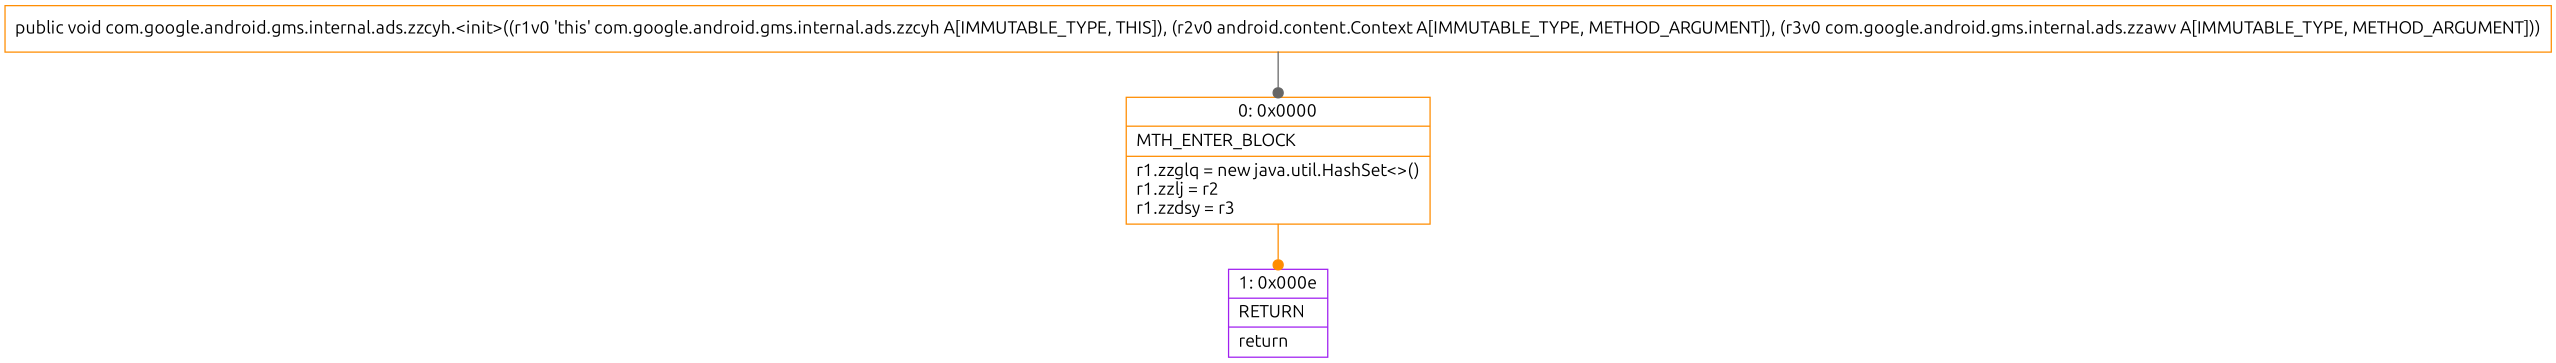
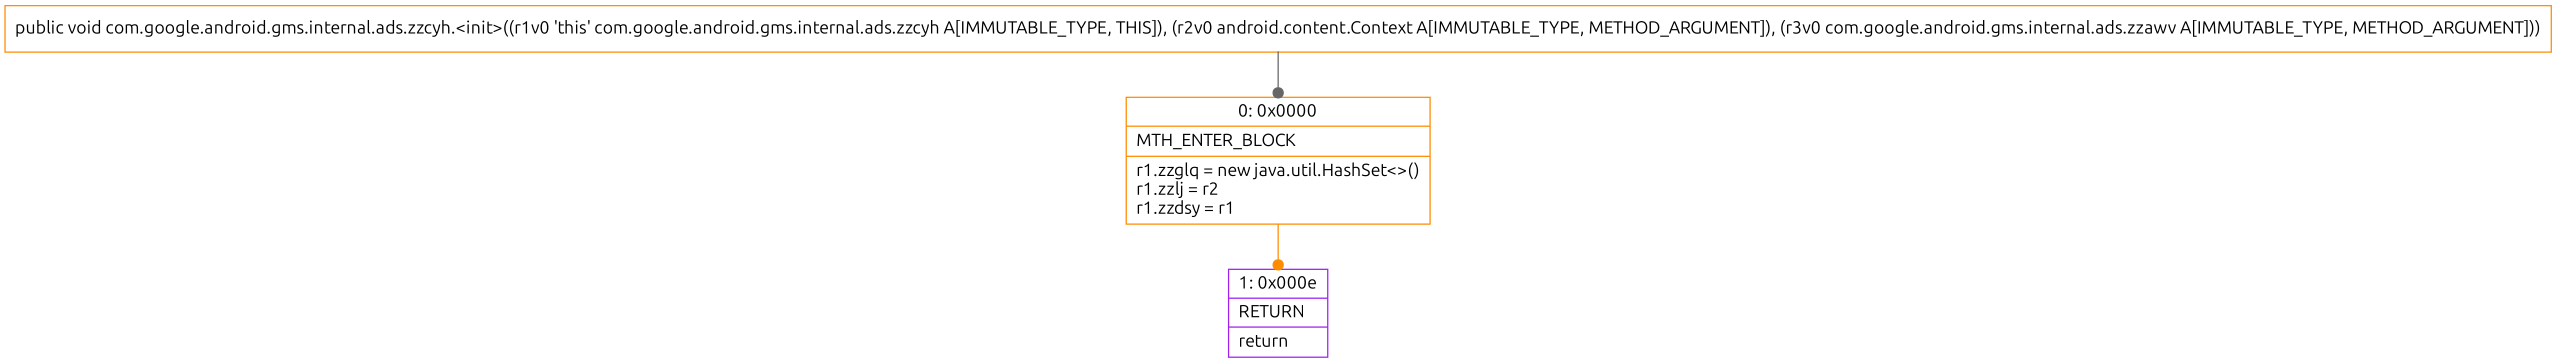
(1186, 208) -> (1186, 208)
